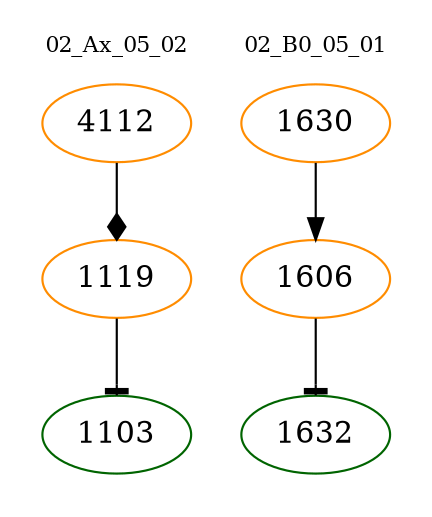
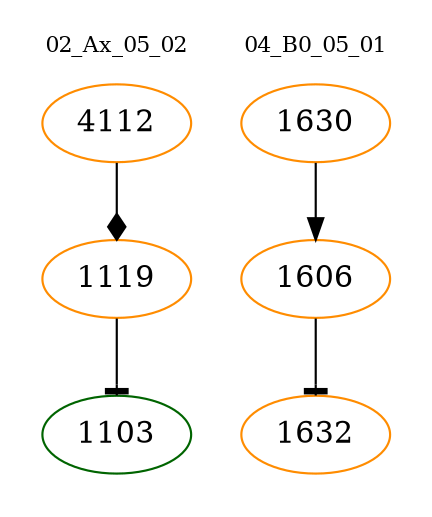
(316, 46) -> (316, 46)
(316, 435) -> (316, 435)
